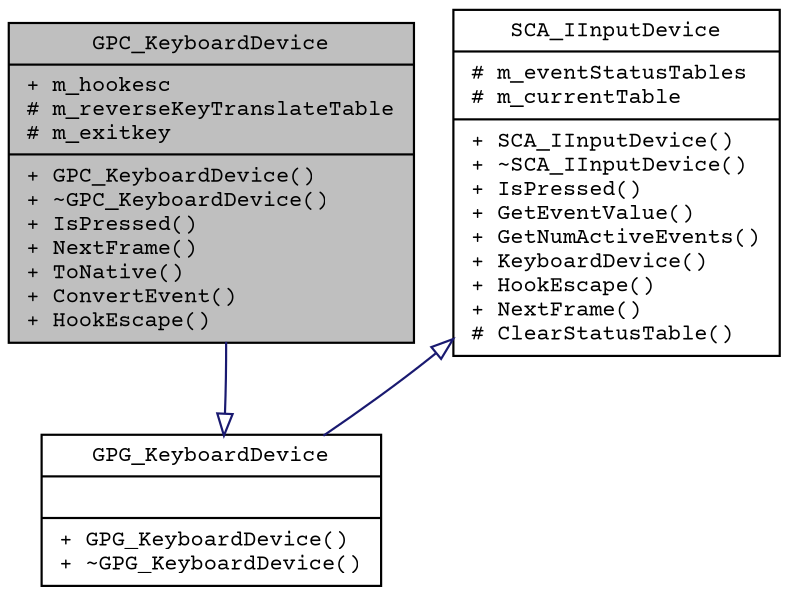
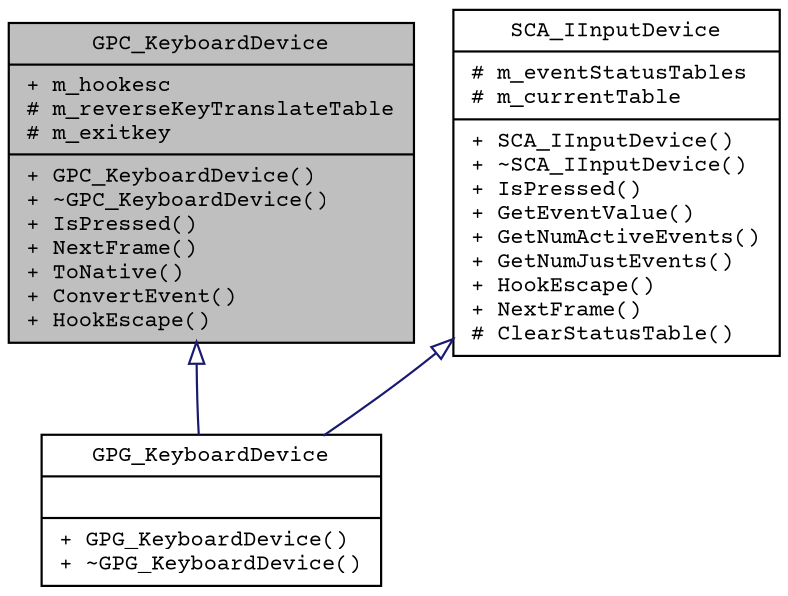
(590, 261) -> (603, 261)
(226, 378) -> (197, 400)
